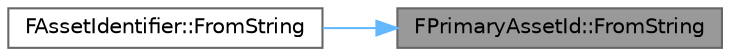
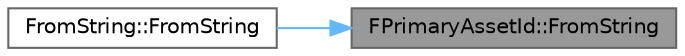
(165, 28) -> (143, 28)
